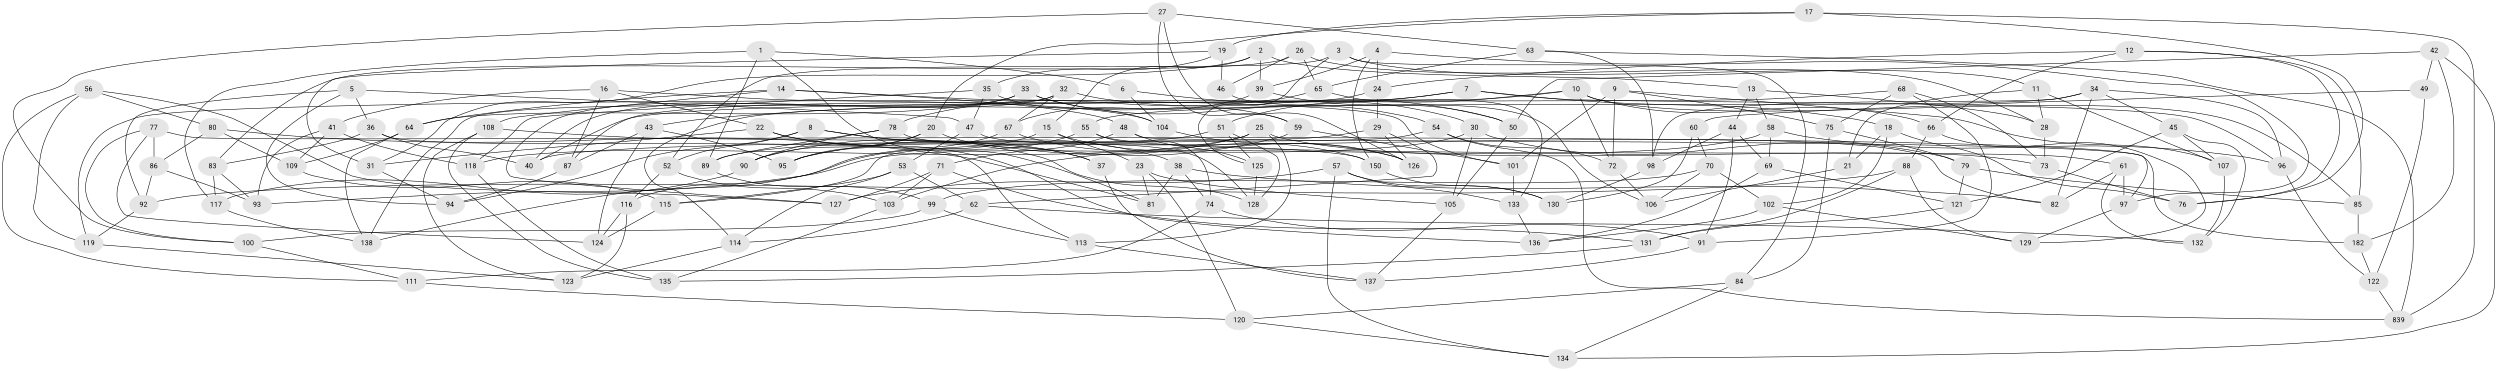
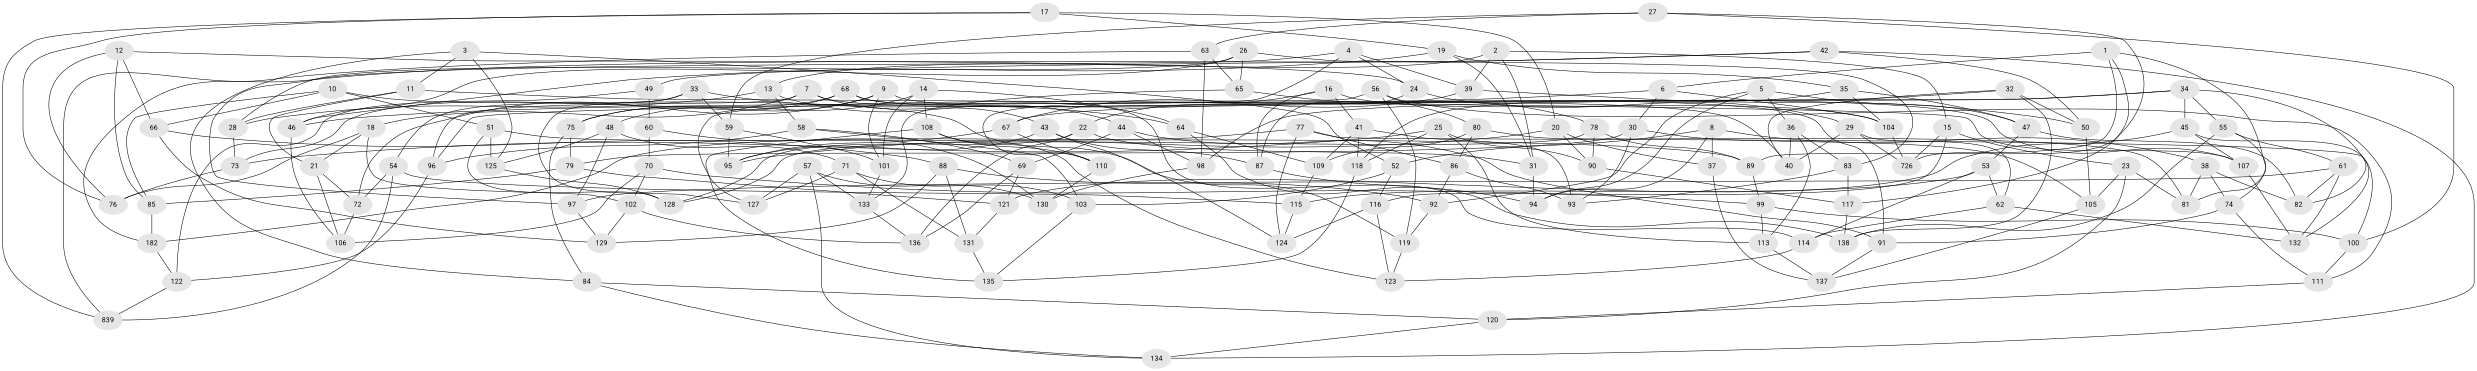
none -> (977, 104)
(1595, 128) -> (336, 186)
(1375, 166) -> (1102, 166)
(1414, 166) -> (1907, 166)
